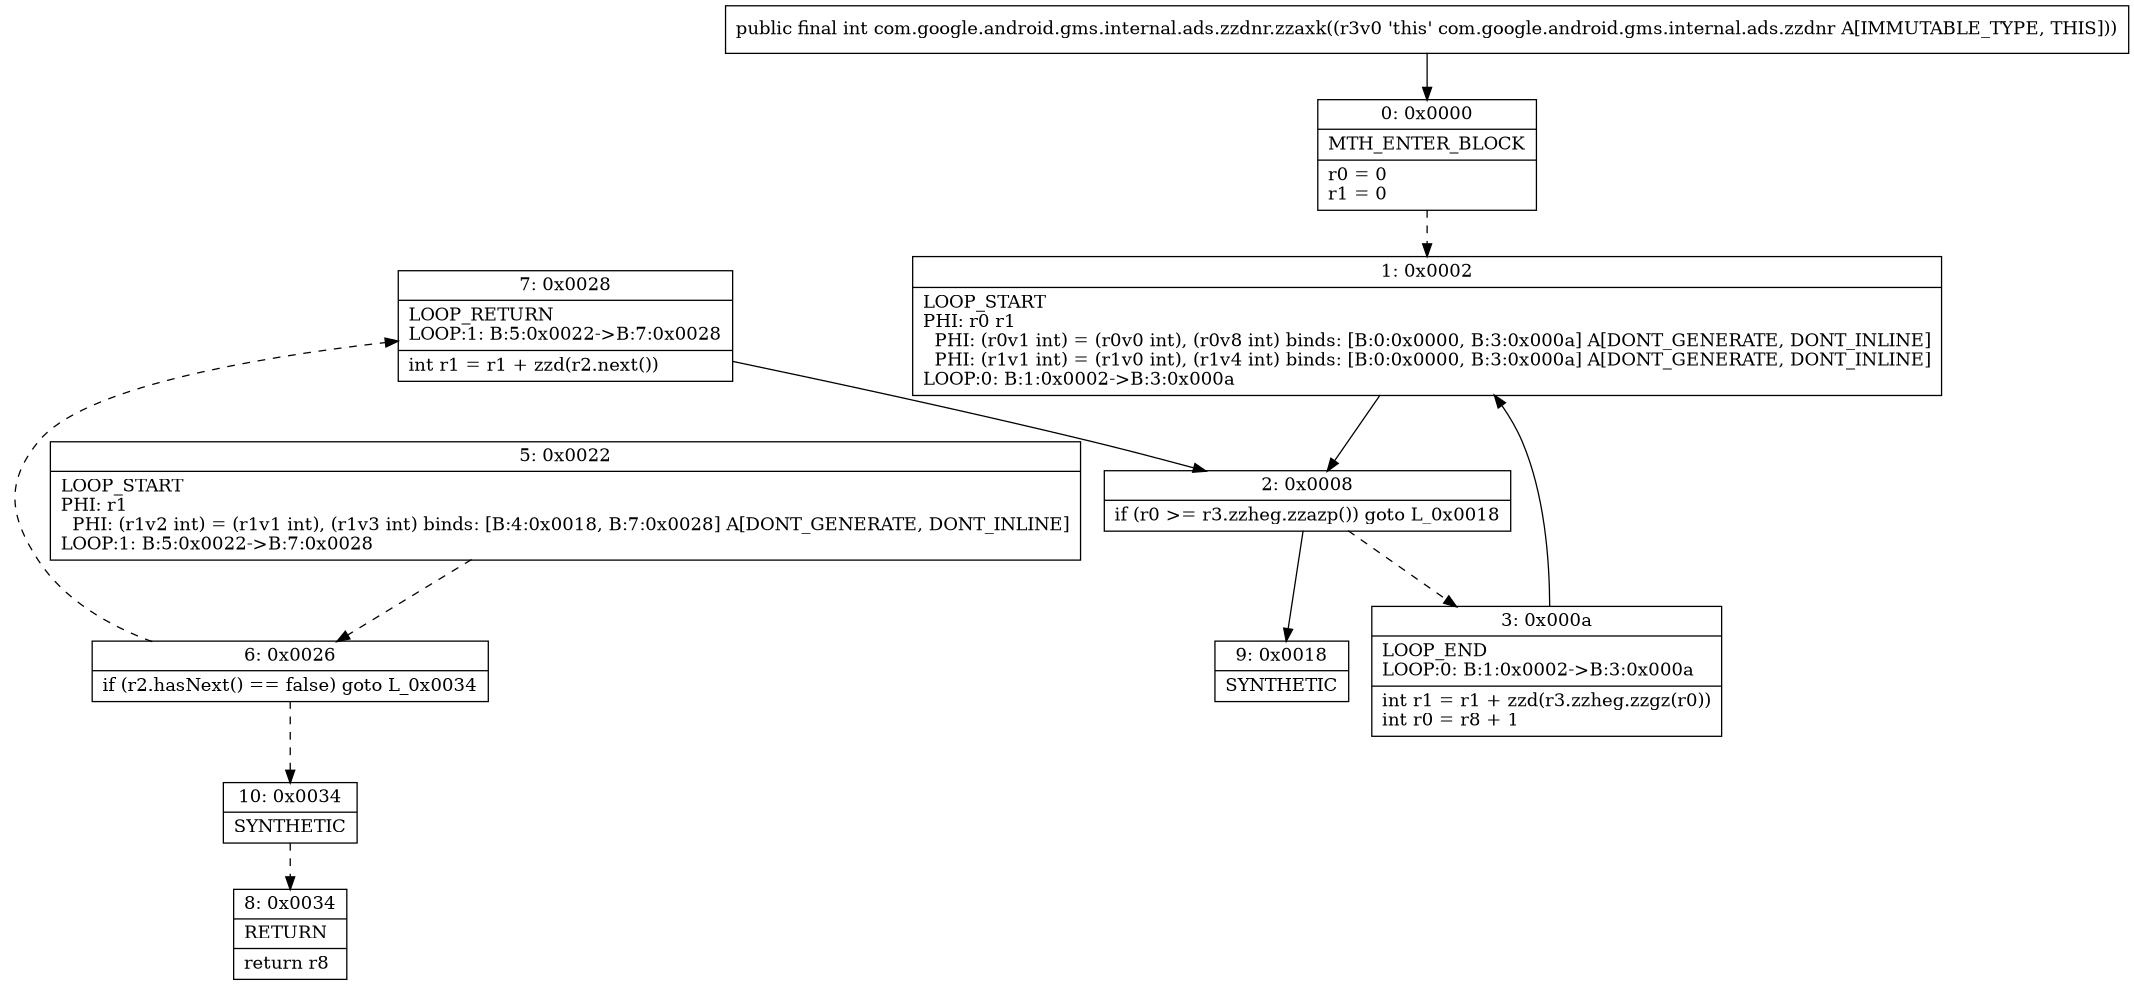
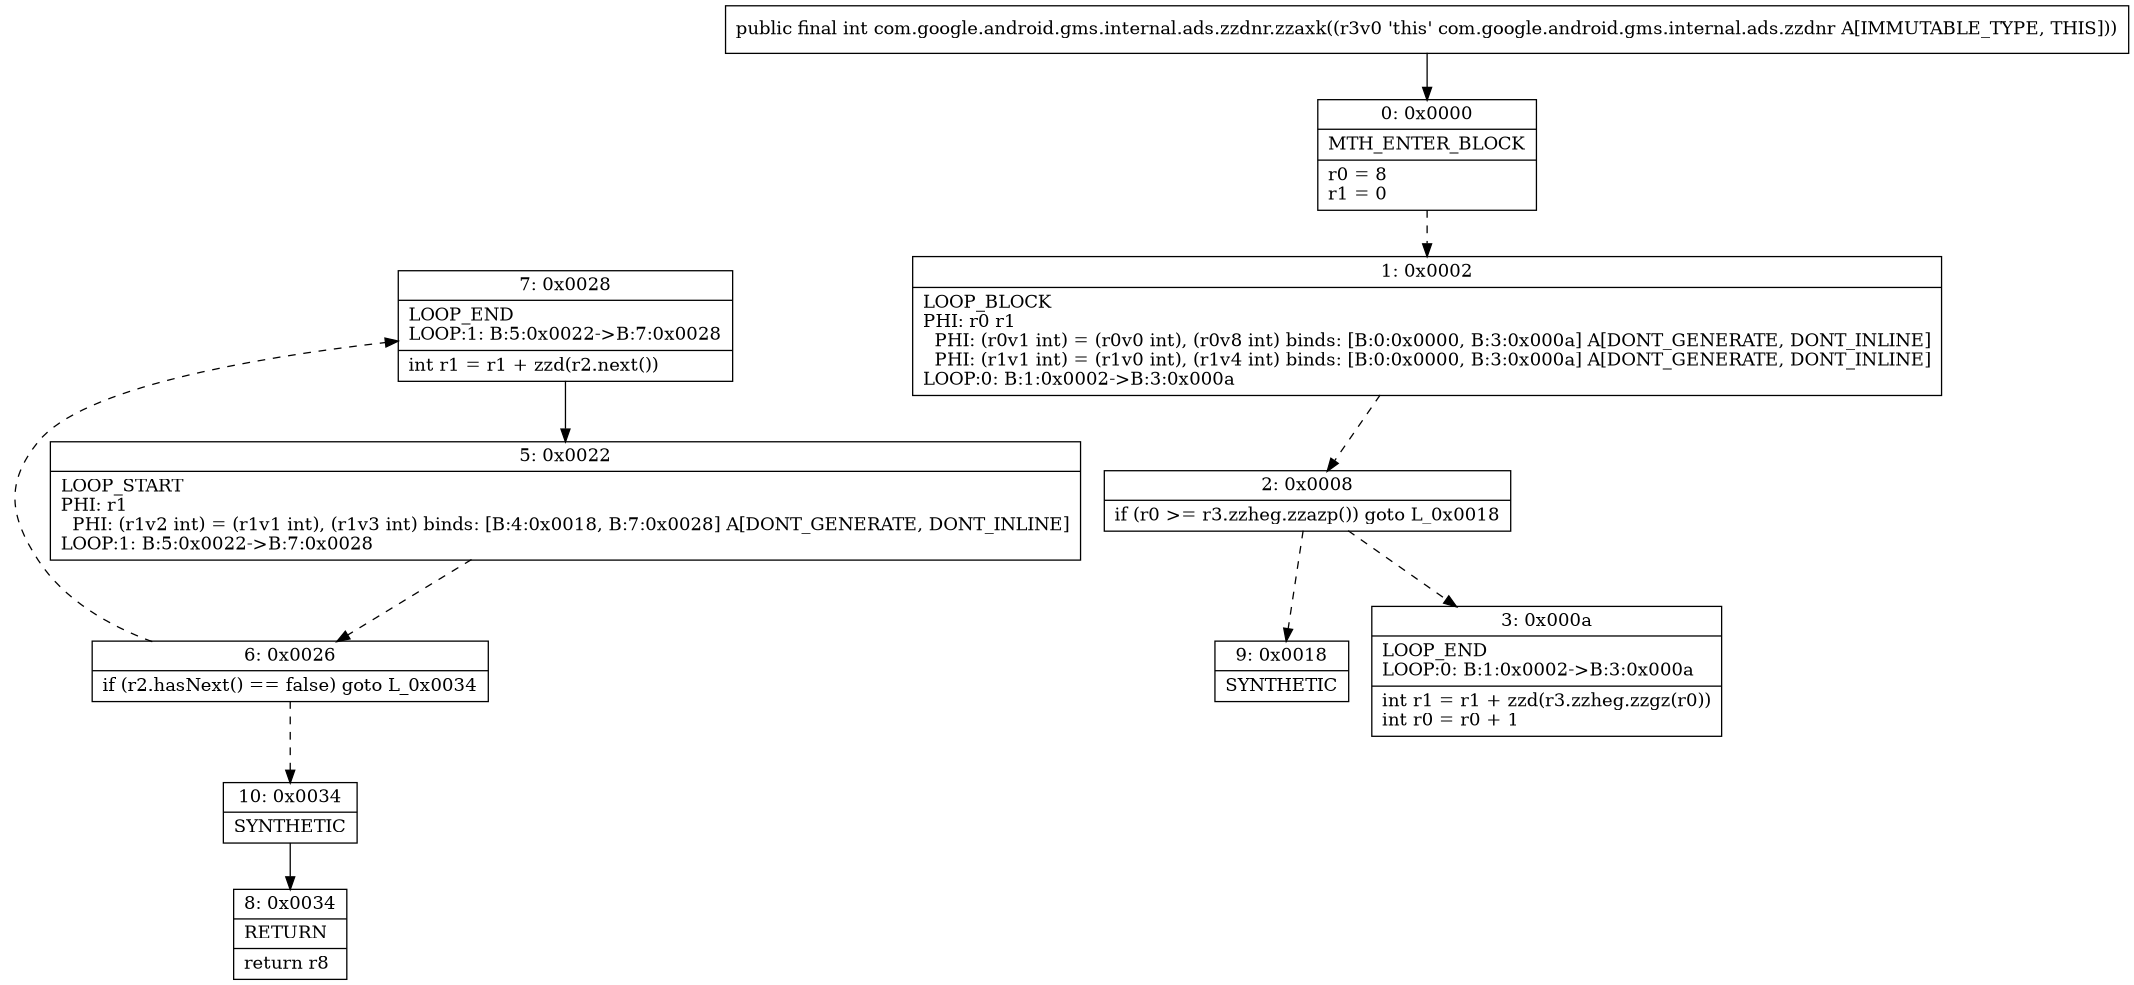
(1358, 175) -> (1358, 175)
(985, 302) -> (987, 302)
(481, 315) -> (461, 315)
(964, 412) -> (565, 405)
(1357, 428) -> (1357, 428)
(1540, 502) -> none
(1296, 580) -> (1296, 580)
(1451, 720) -> (1451, 720)
(290, 860) -> (290, 860)
